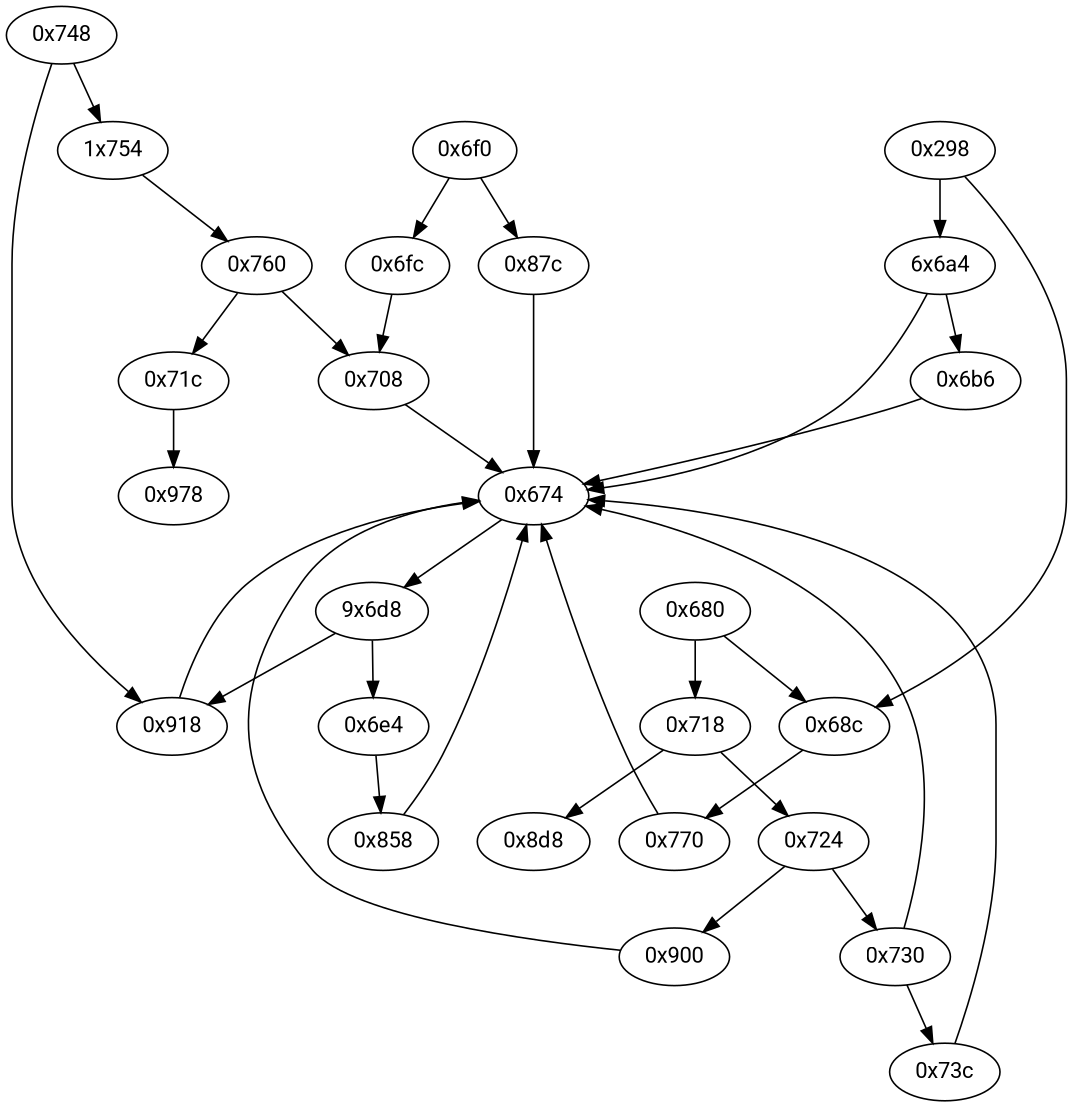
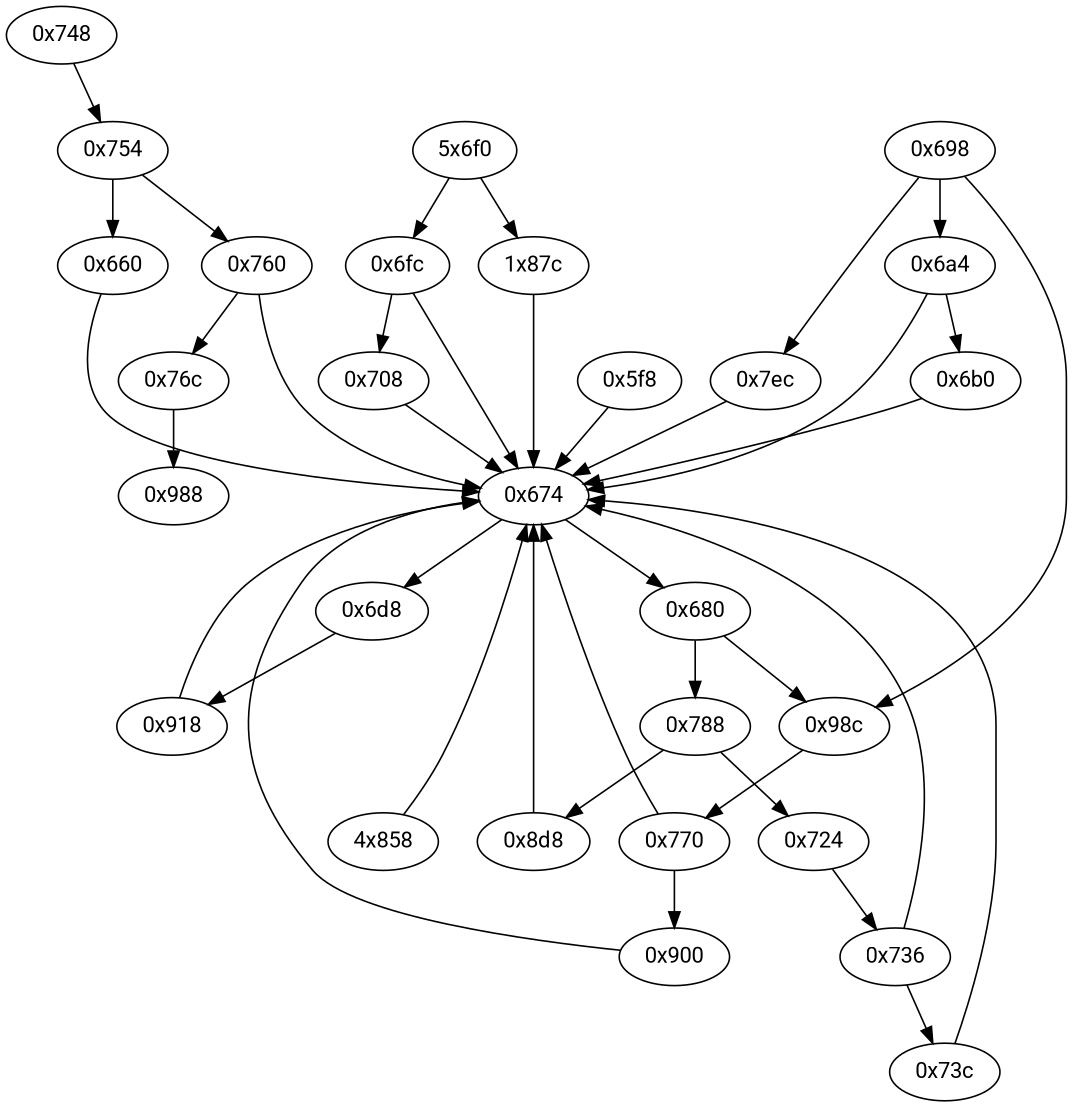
(113, 150) -> (113, 150)
(465, 150) -> (465, 150)
(940, 150) -> (940, 150)
none -> (113, 266)
(534, 266) -> (534, 266)
(940, 266) -> (940, 266)
(309, 318) -> (325, 427)
none -> (461, 374)
(174, 381) -> (174, 381)
none -> (630, 381)
none -> (766, 381)
(966, 381) -> (966, 381)
(12, 395) -> none
(174, 496) -> (174, 496)
none -> (608, 549)
(372, 611) -> (372, 611)
none -> (534, 677)
(374, 726) -> none
(695, 726) -> (695, 726)
(834, 726) -> (834, 726)
(383, 842) -> (383, 842)
(751, 894) -> (674, 891)
(895, 957) -> (895, 957)
